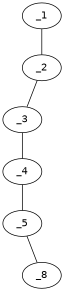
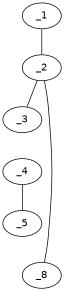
(22, 146) -> none
(32, 249) -> (52, 172)
